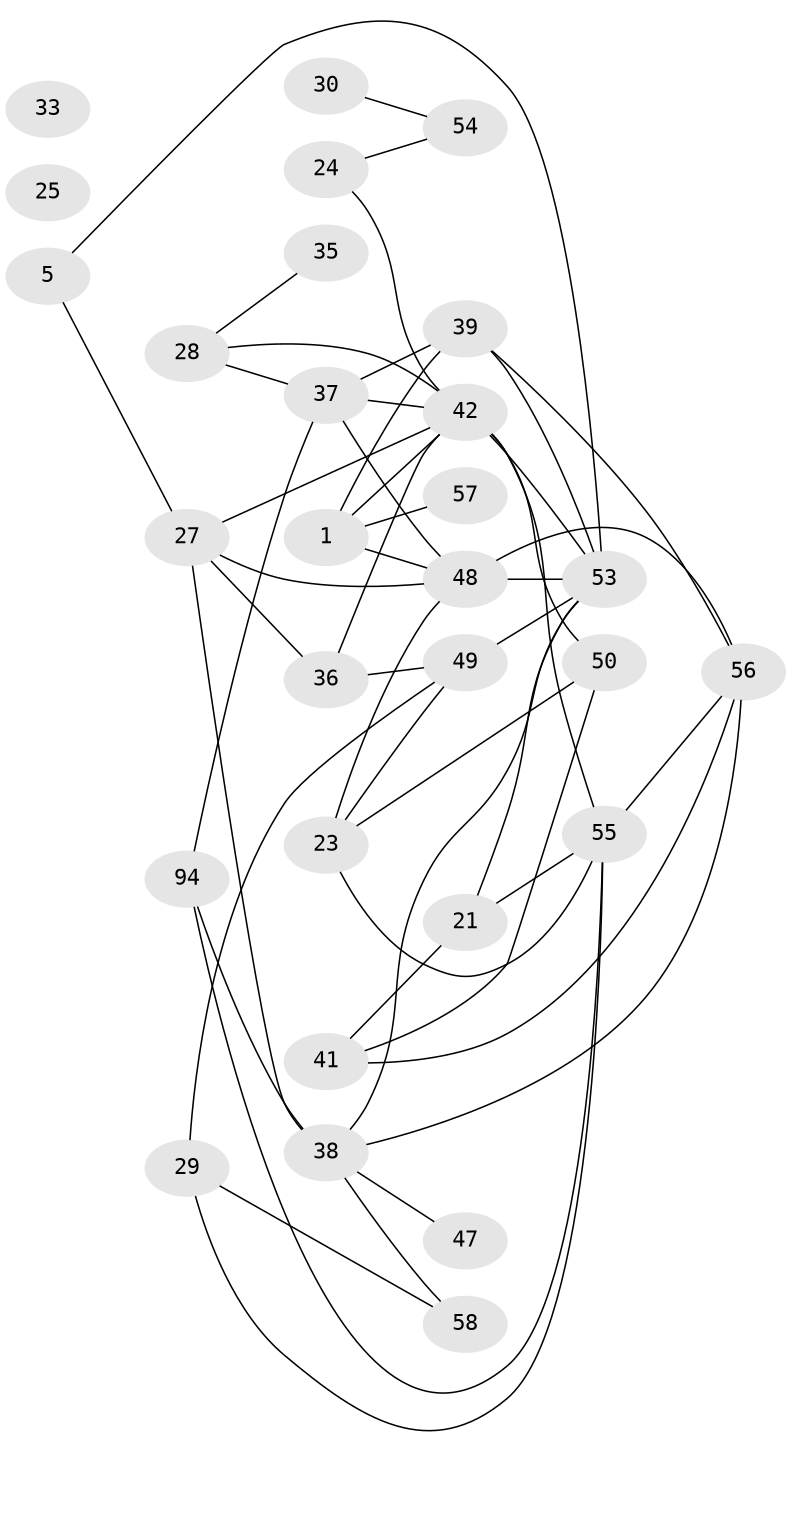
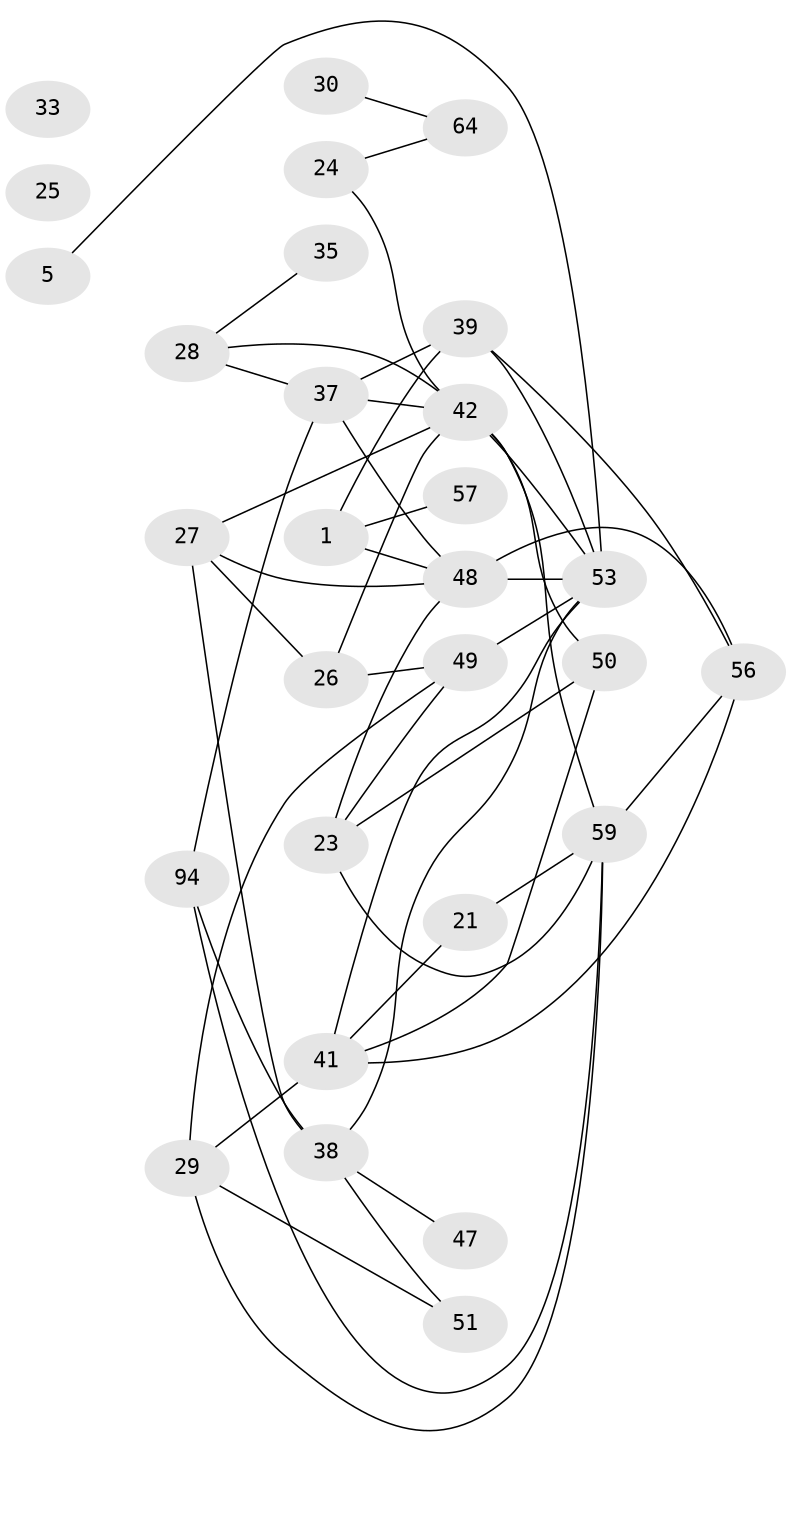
(465, 128) -> (465, 128)
(117, 407) -> none
(396, 475) -> none
(326, 680) -> (326, 680)
(519, 769) -> (402, 814)
(604, 834) -> (604, 834)
(644, 998) -> none
none -> (259, 1113)
(465, 1324) -> (465, 1324)
